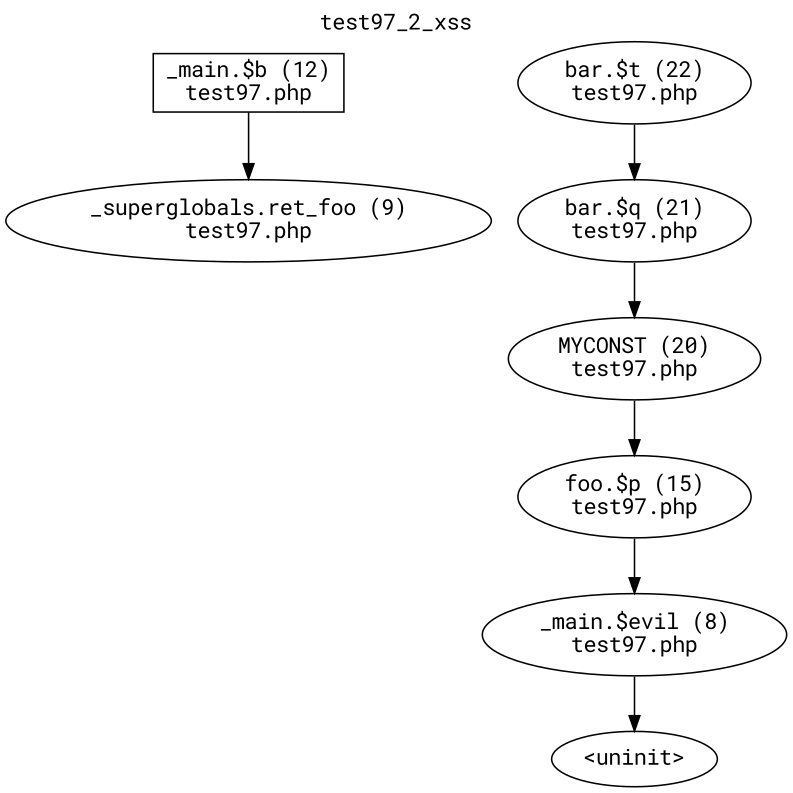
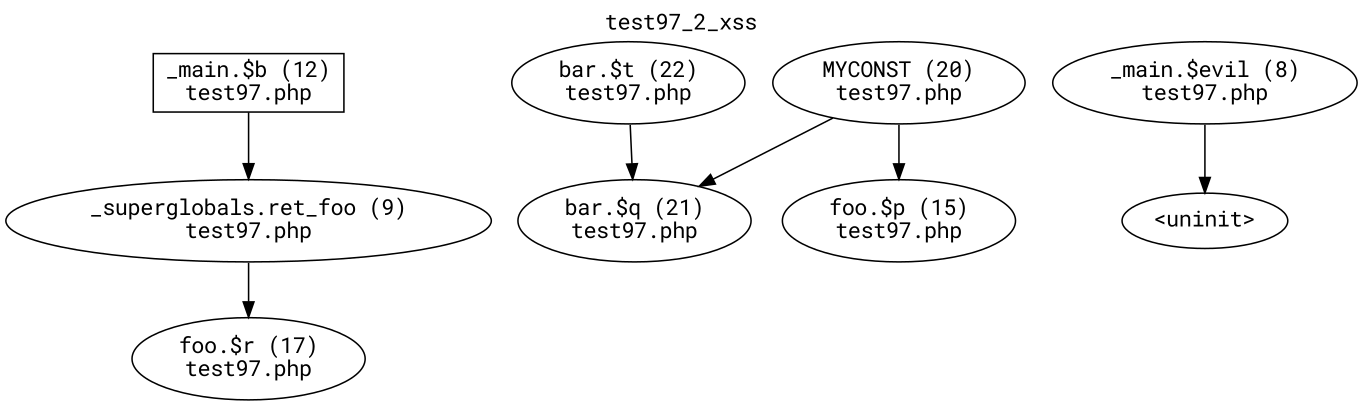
(634, 282) -> (773, 149)
none -> (249, 359)
(634, 558) -> none
